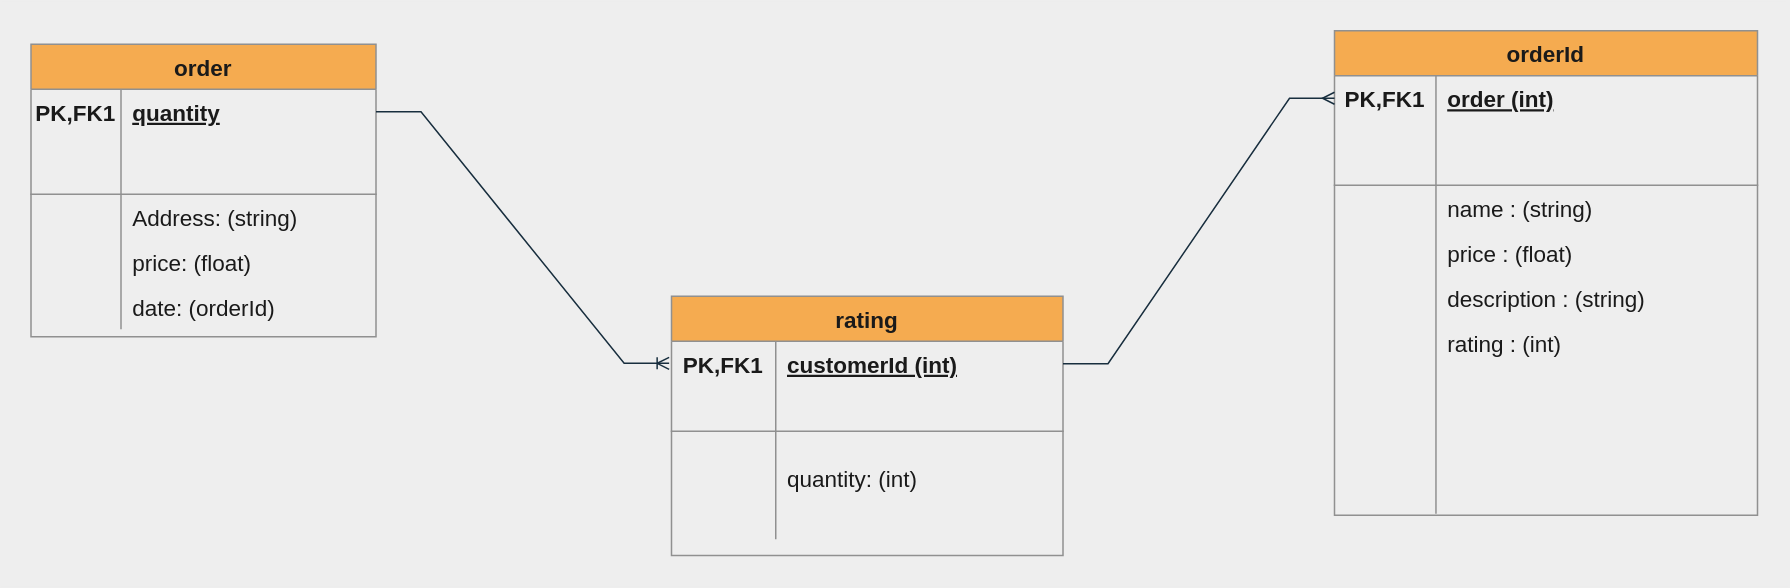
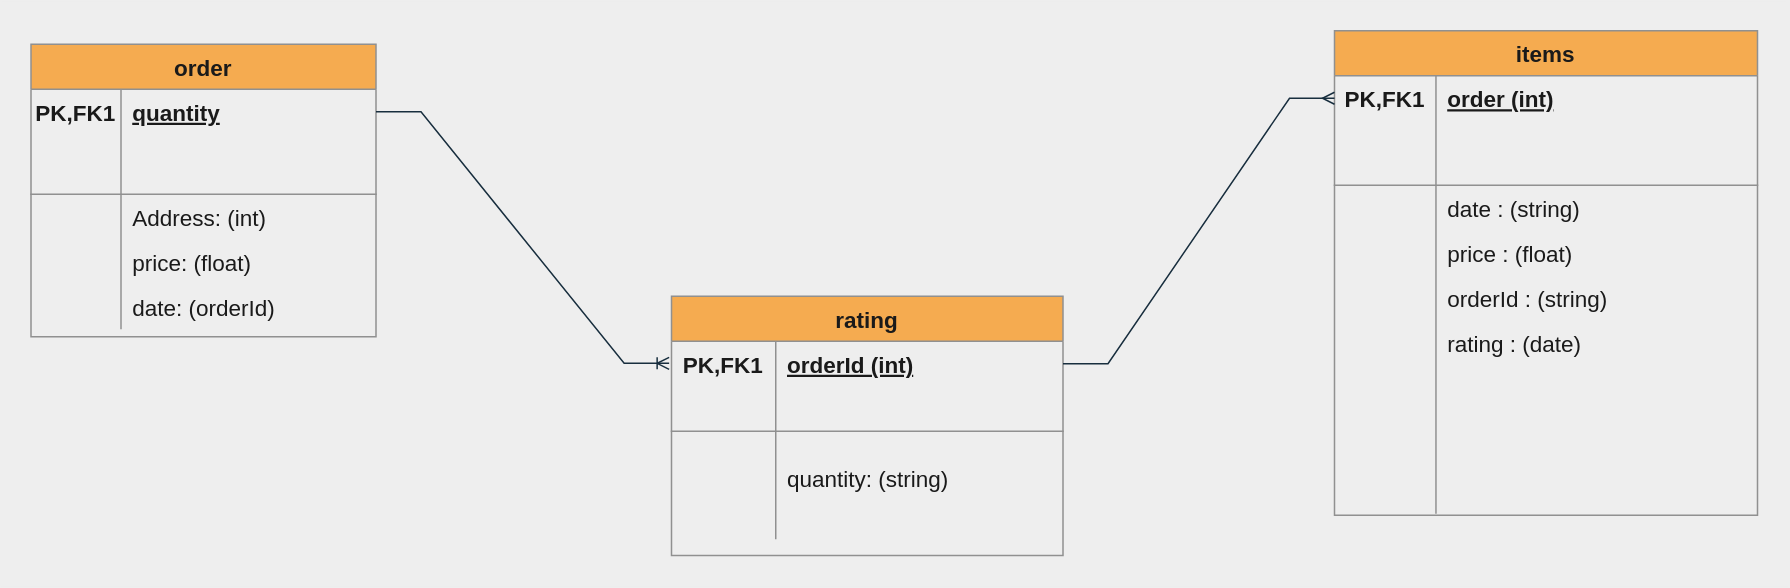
(1545, 55) -> (1545, 55)
(1530, 209) -> (1530, 209)
(230, 218) -> (211, 218)
(1568, 299) -> (1549, 299)
(1521, 344) -> (1530, 344)
(882, 365) -> (863, 365)
(870, 479) -> (888, 479)
